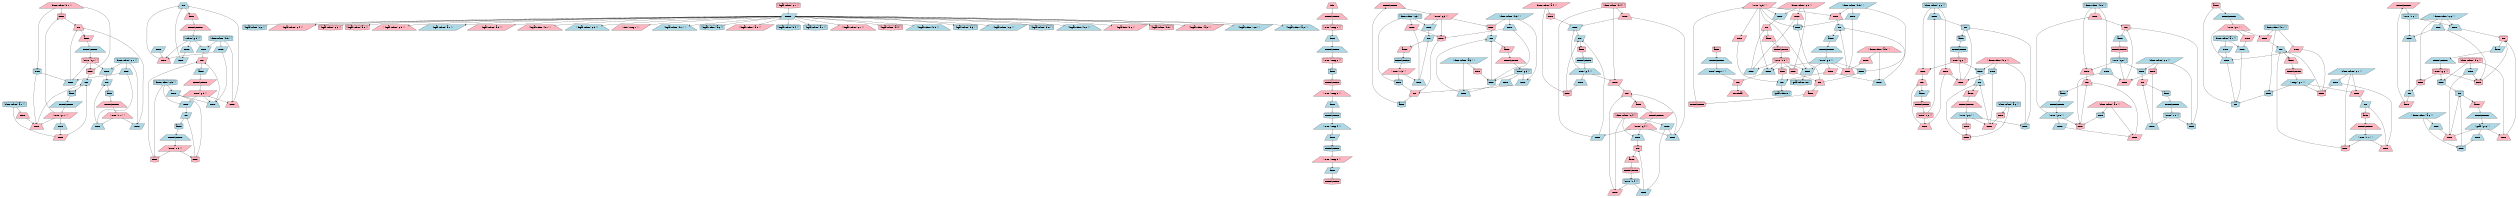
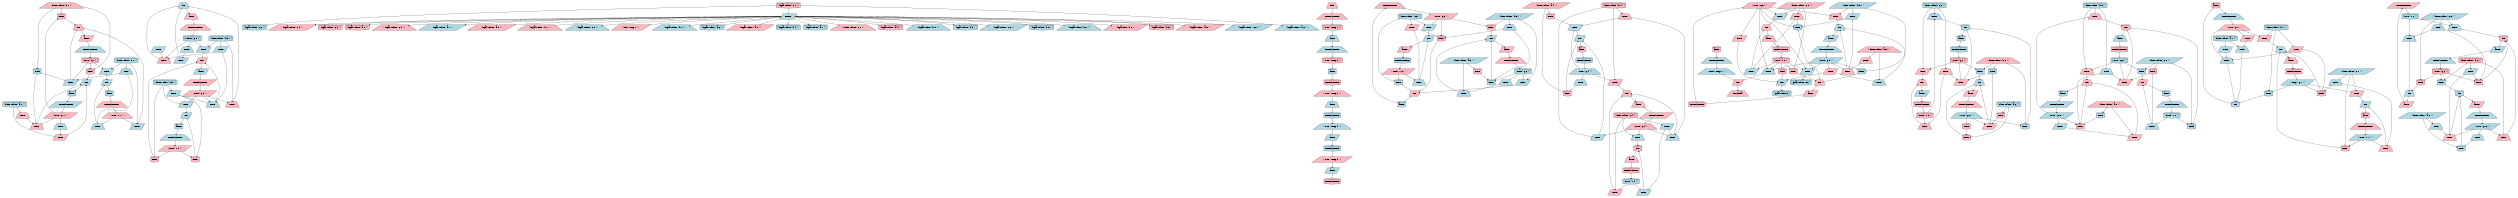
(524, 20) -> (522, 12)
(1038, 20) -> (1041, 12)
(853, 27) -> (853, 27)
(2482, 126) -> (2482, 126)
